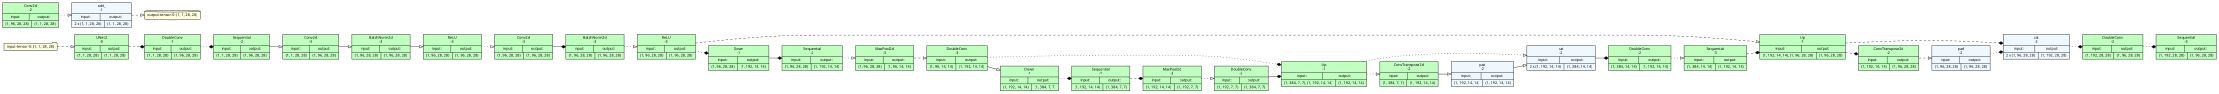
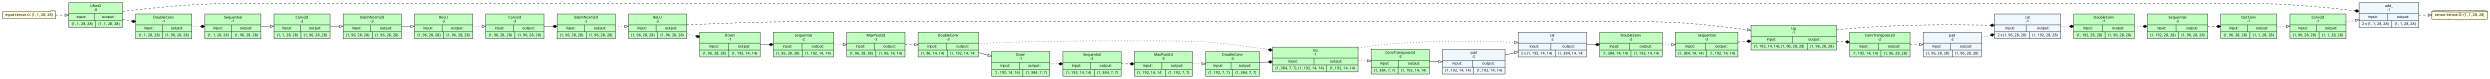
none -> (1239, 3)
(172, 15) -> (2460, 15)
none -> (2249, 26)
